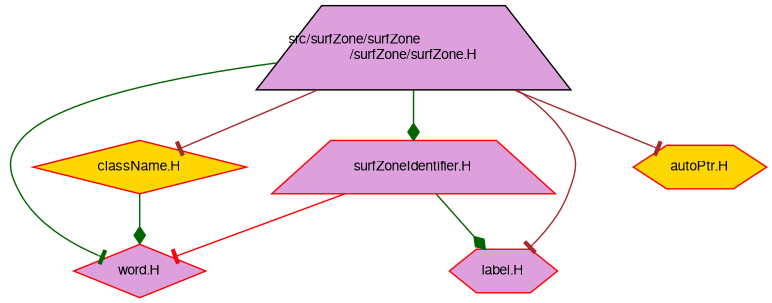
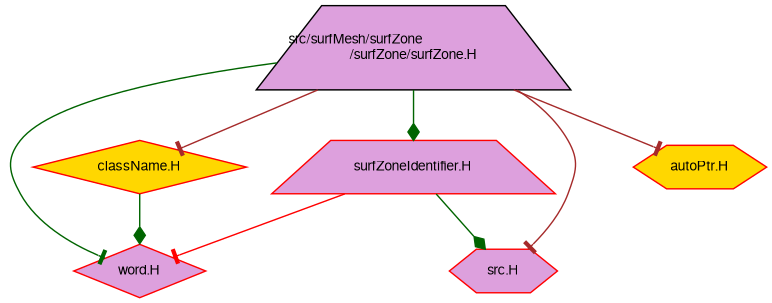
(414, 48) -> (414, 48)
(503, 271) -> (503, 271)
